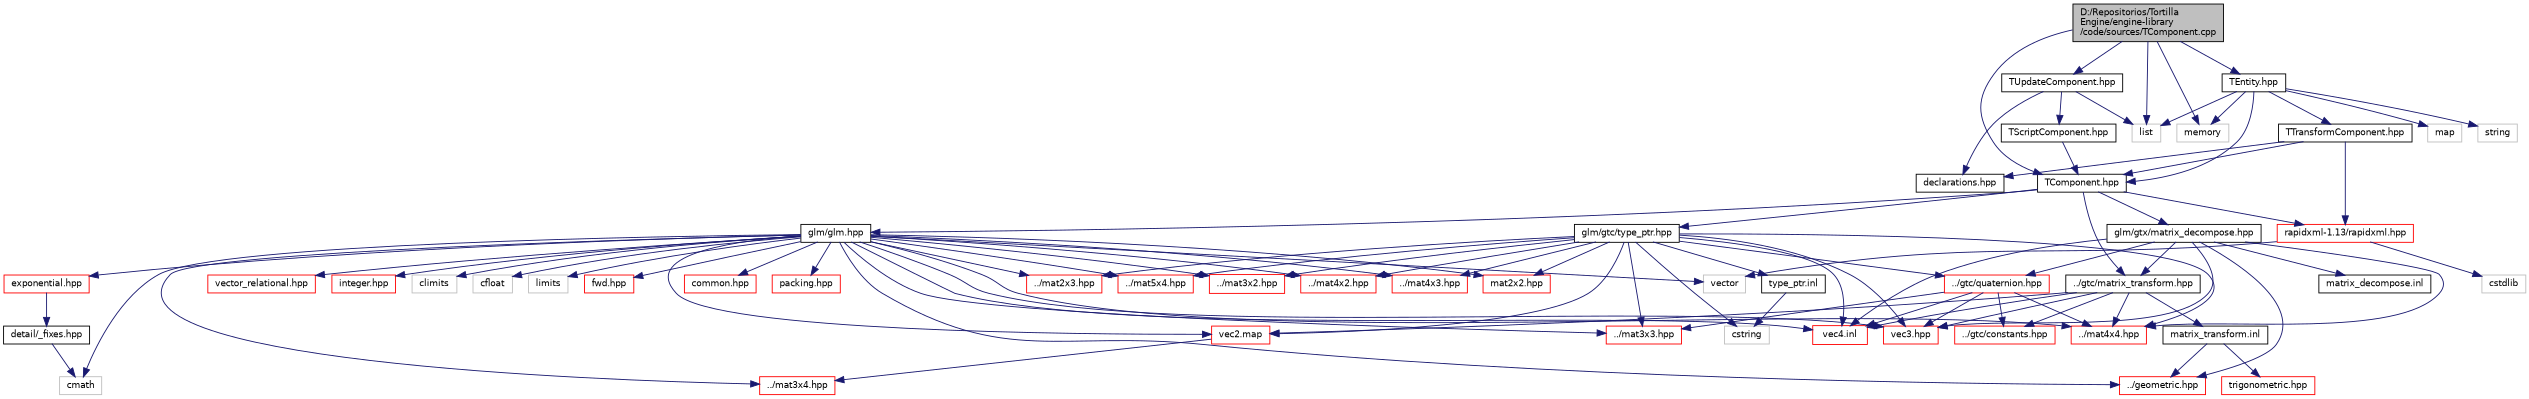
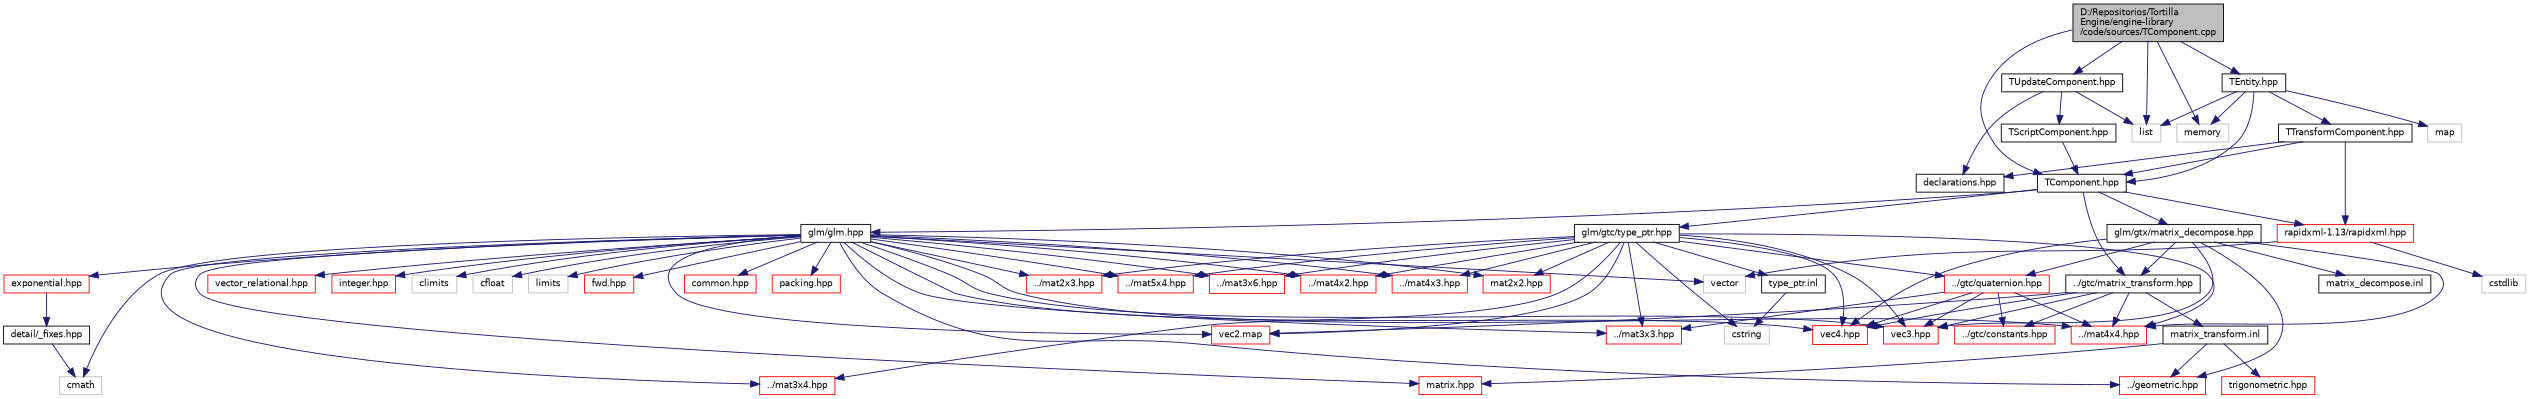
(2498, 133) -> none
(1247, 284) -> (1247, 284)
(1840, 335) -> (1840, 335)
(1028, 359) -> (1201, 326)
none -> (1450, 386)
